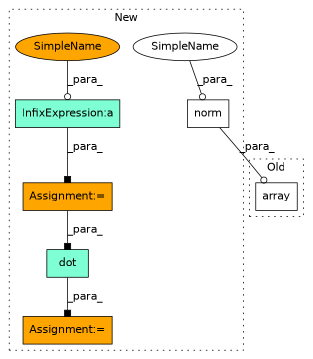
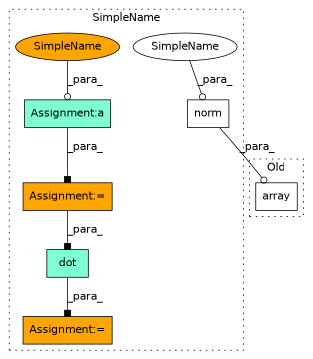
(126, 18) -> (126, 18)
(68, 114) -> (68, 114)
